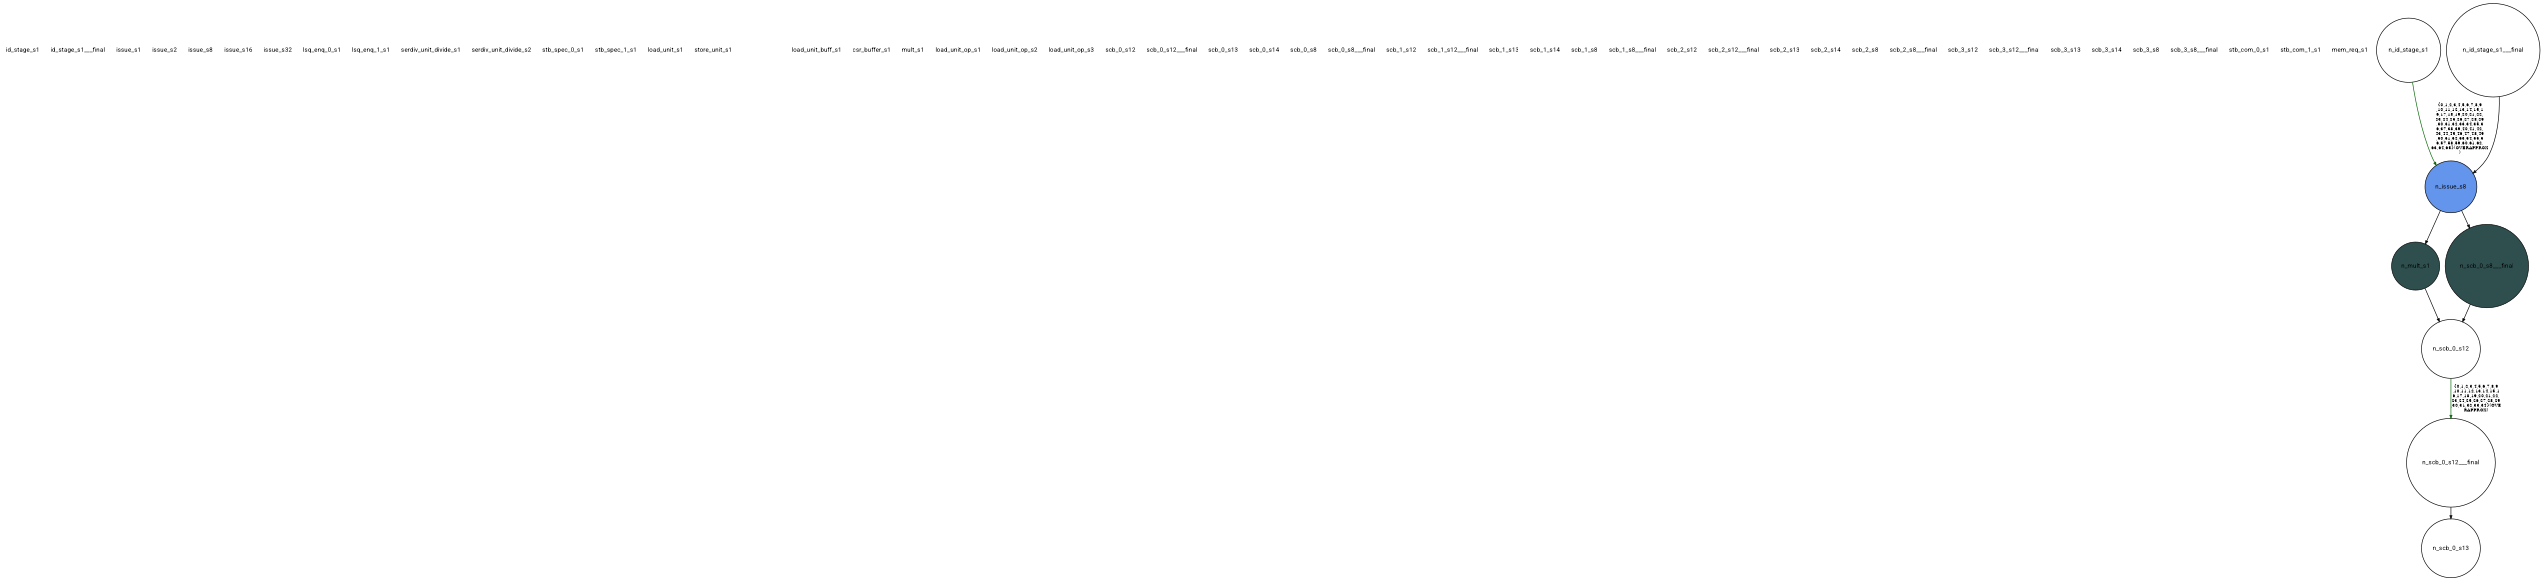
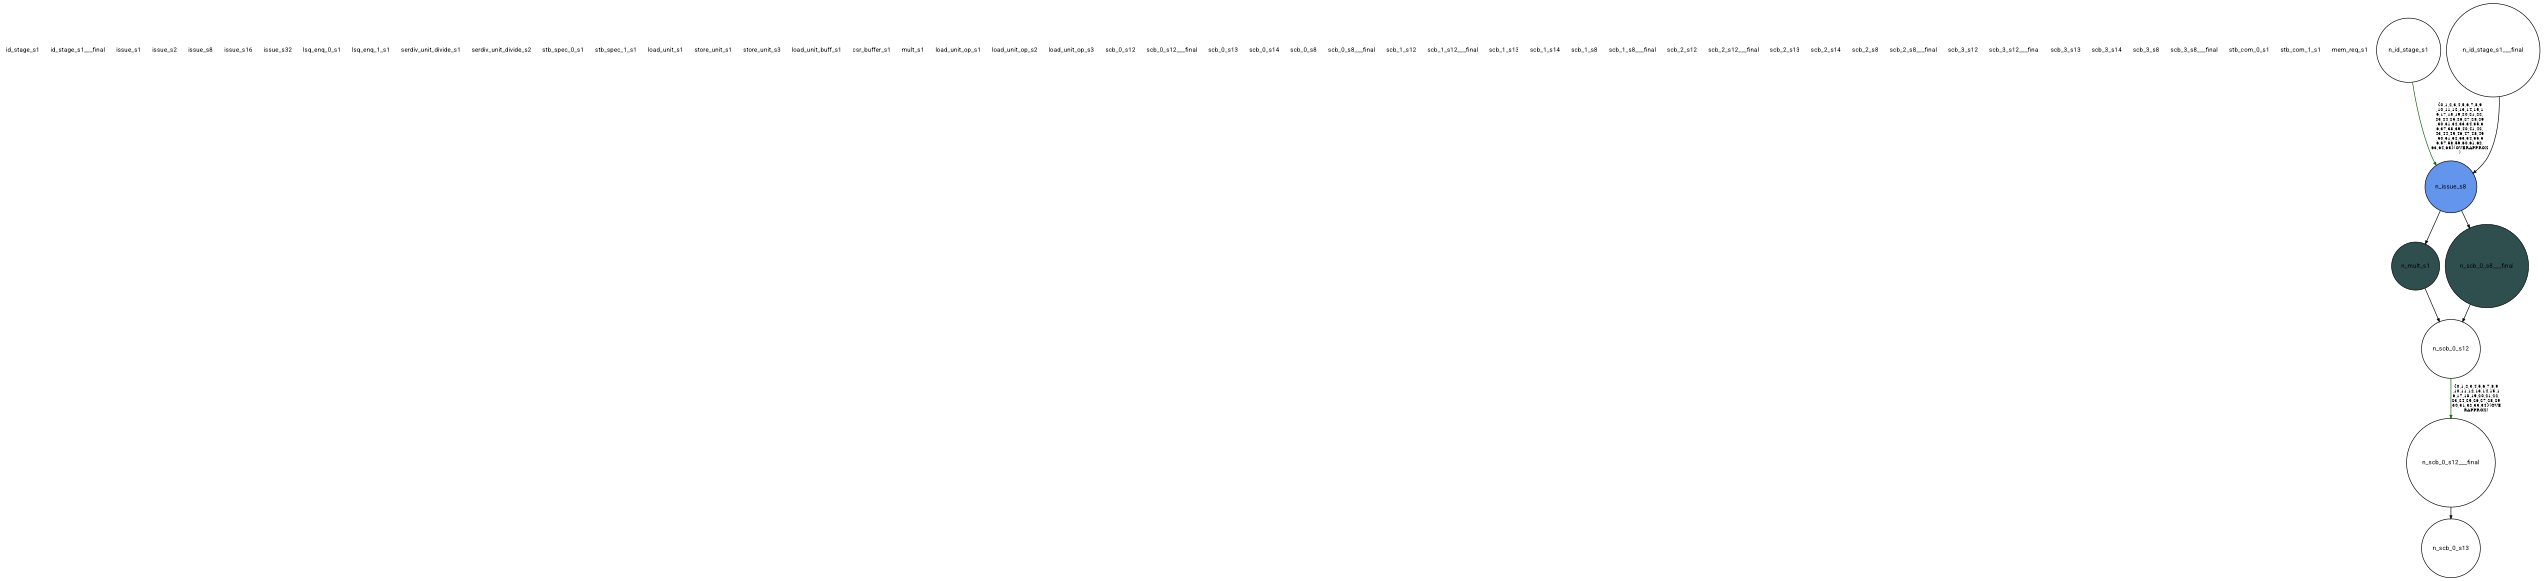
none -> (762, 50)
